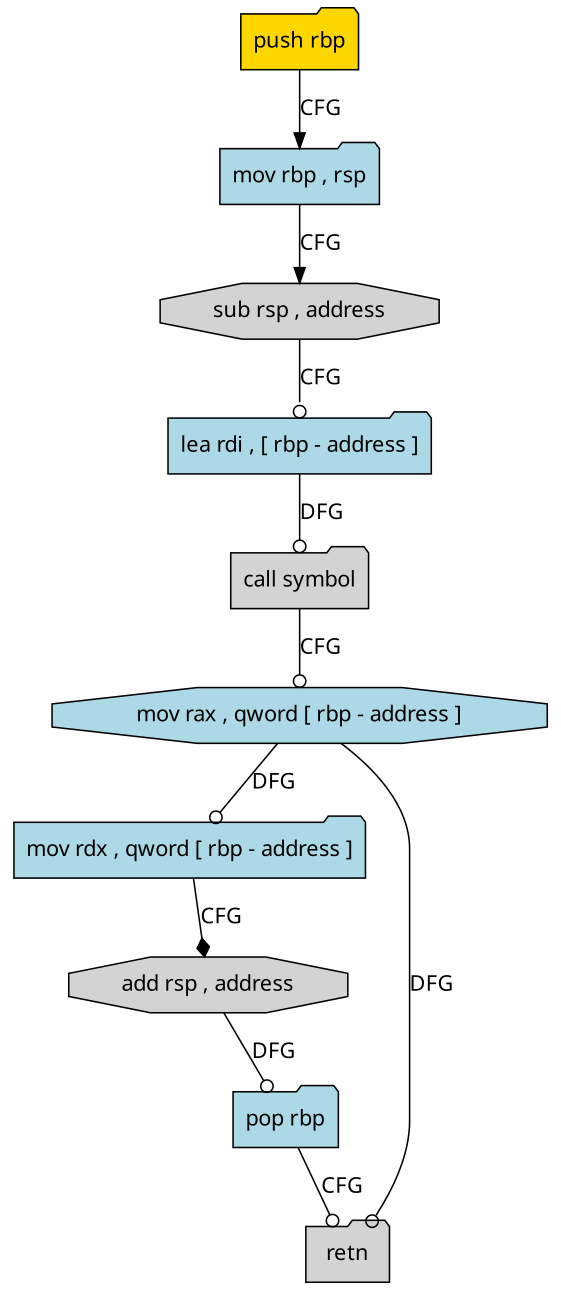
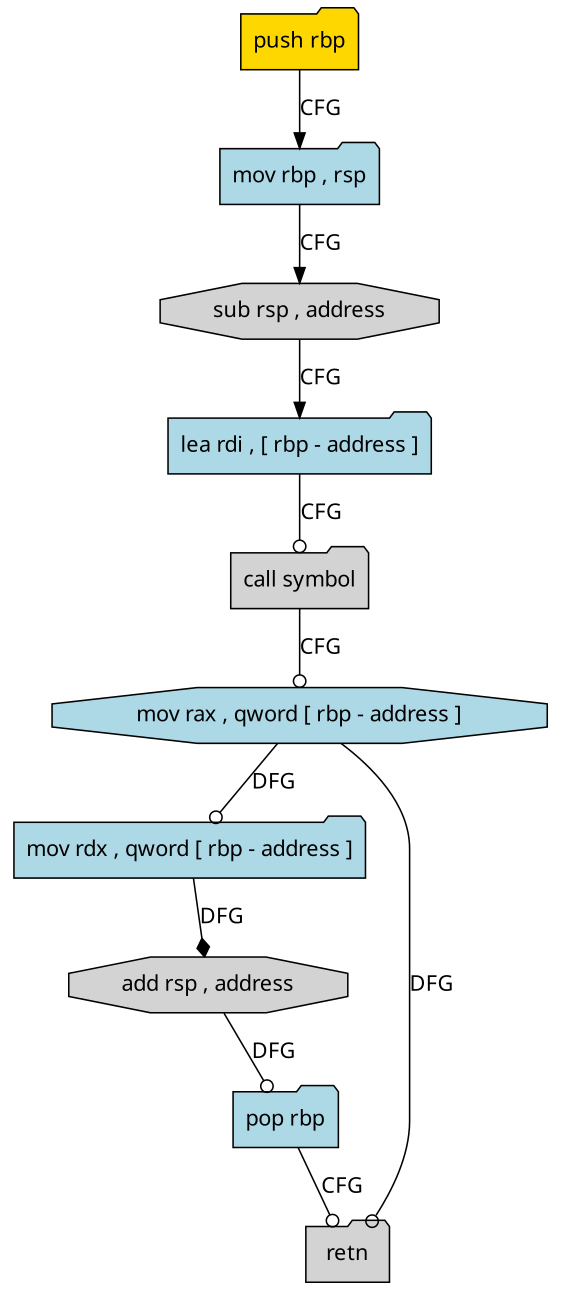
(300, 371) -> (300, 371)
(322, 513) -> (322, 513)
(222, 918) -> (222, 918)
